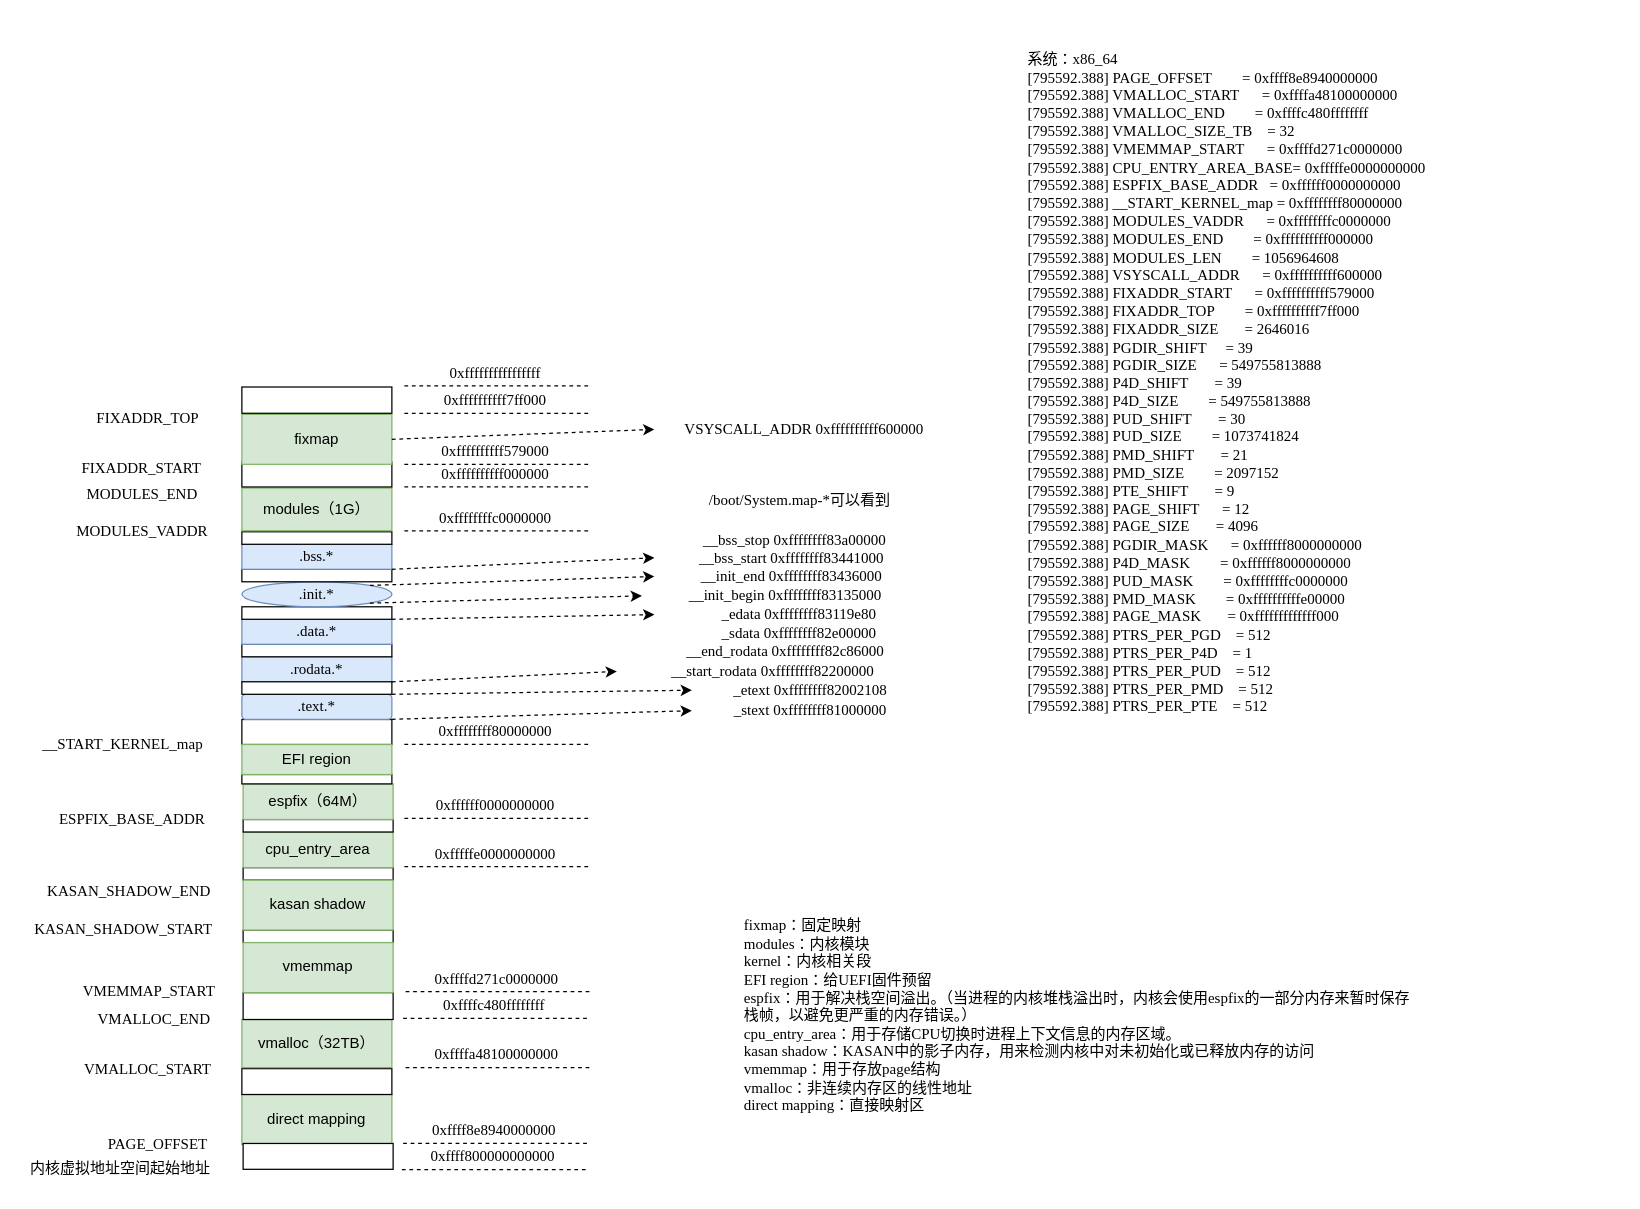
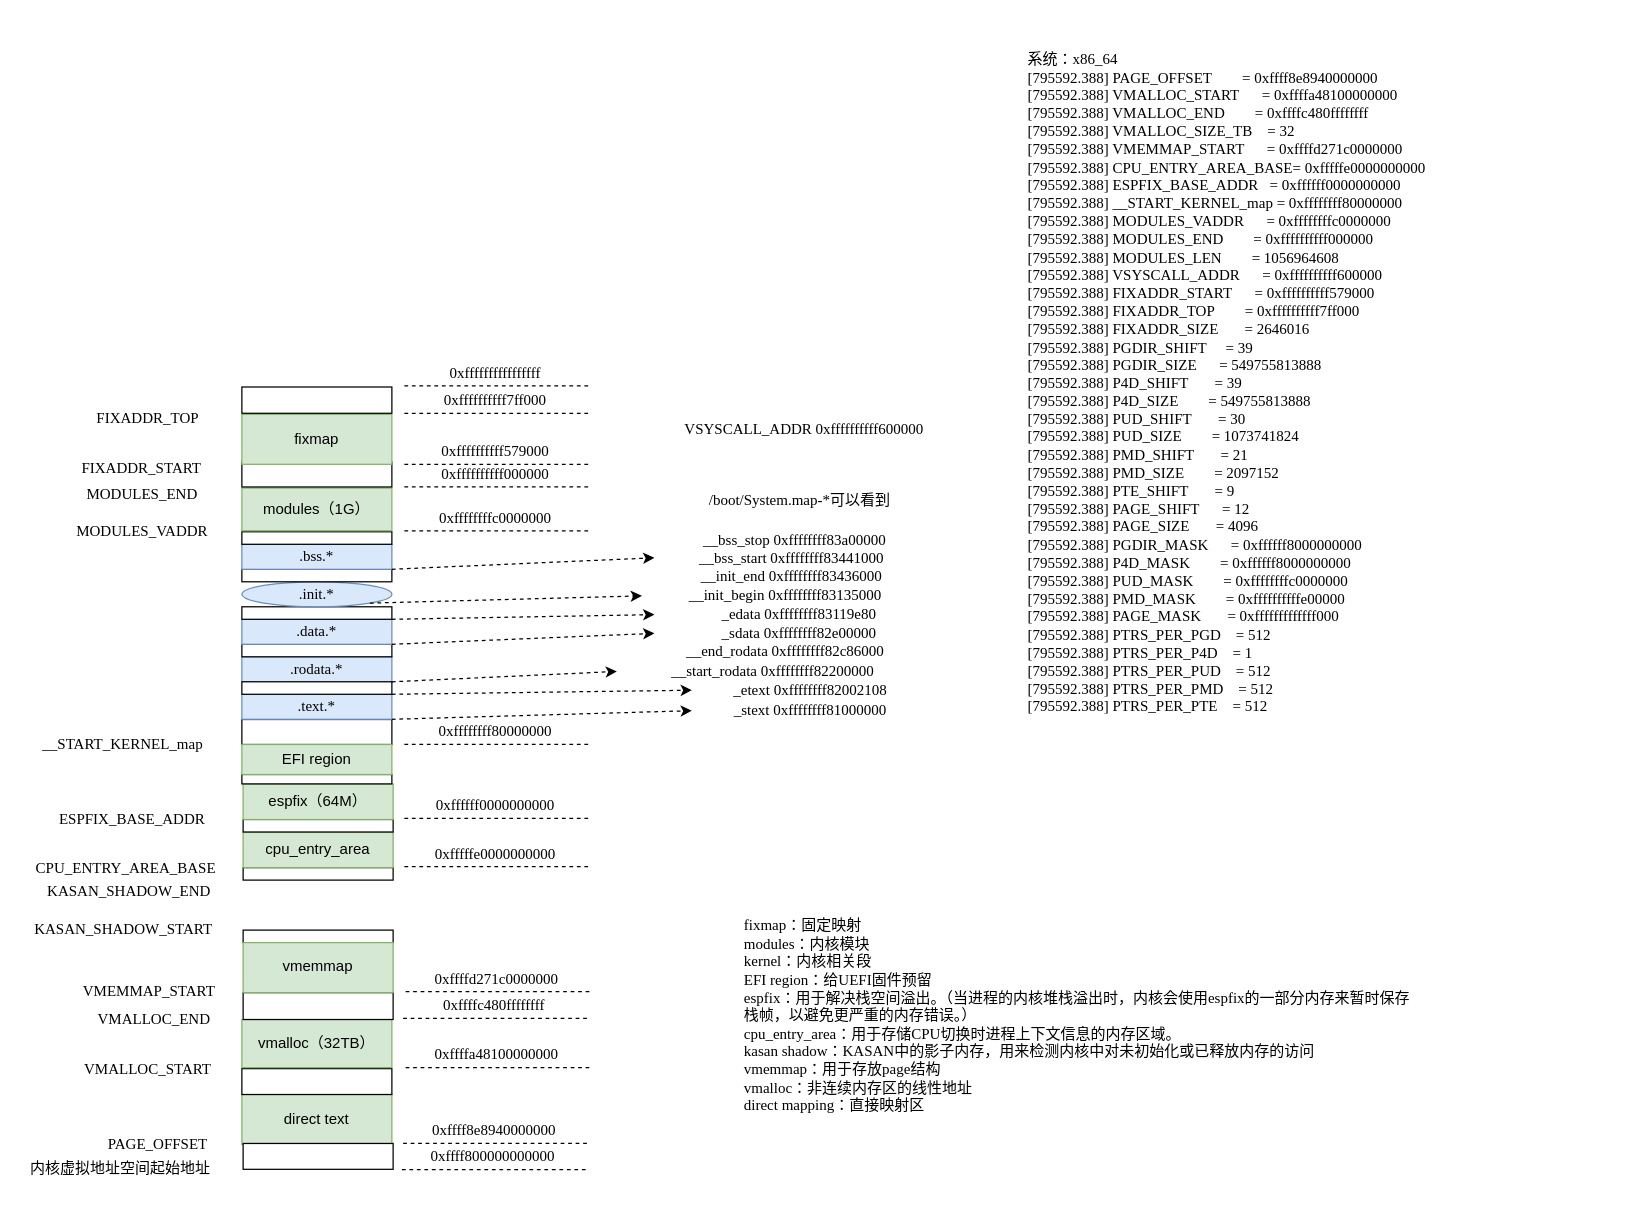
(519, 434) -> none
(508, 581) -> none
none -> (519, 639)
(317, 707) -> (317, 707)
none -> (126, 868)
(318, 905) -> none
(317, 1119) -> (317, 1119)
